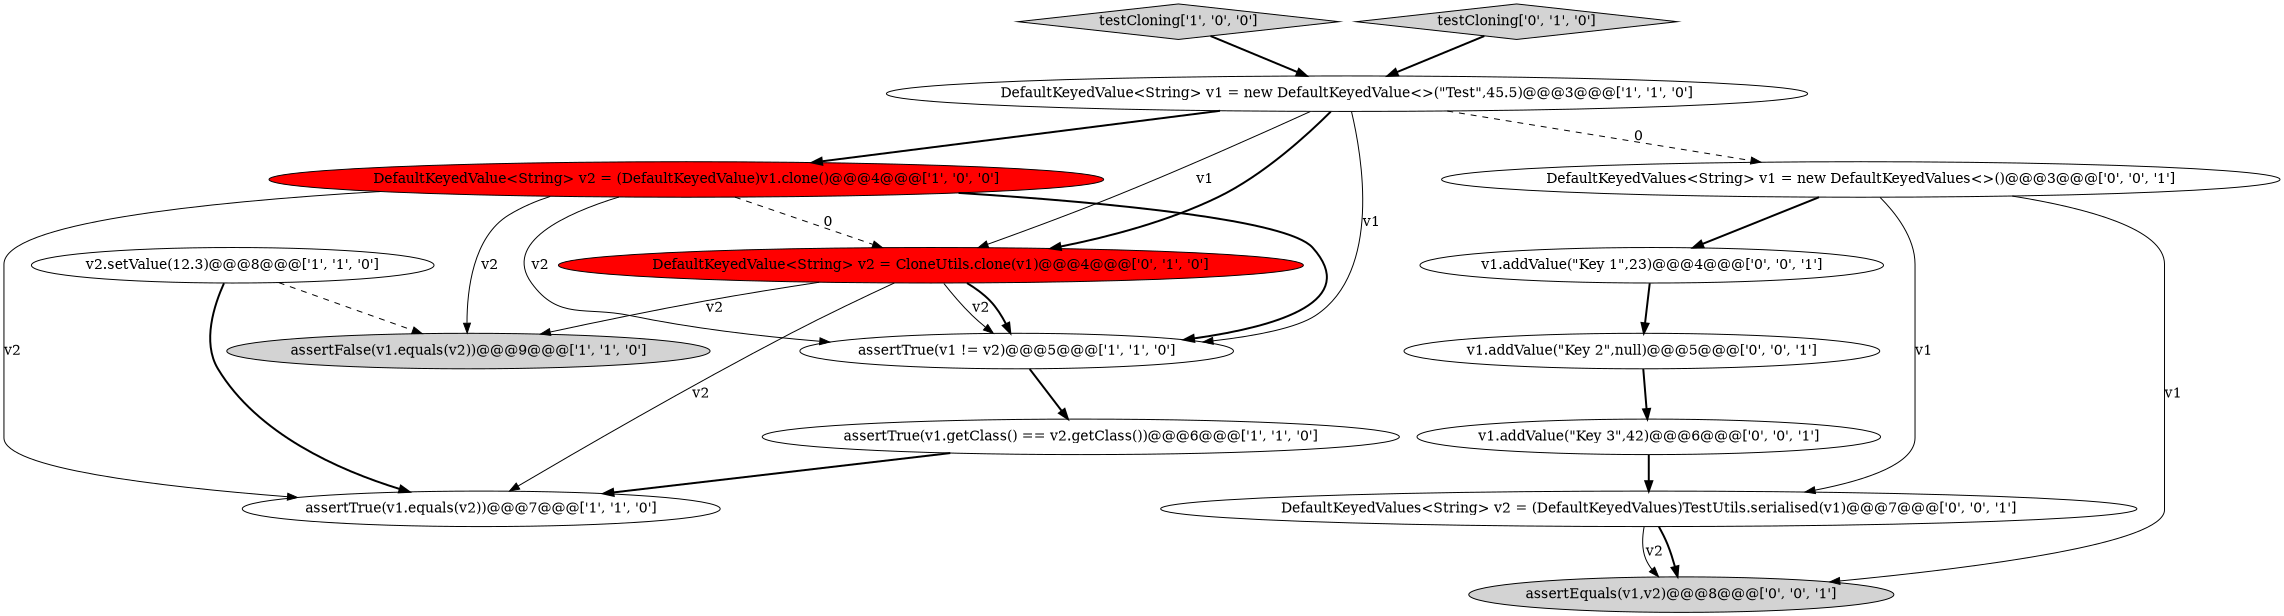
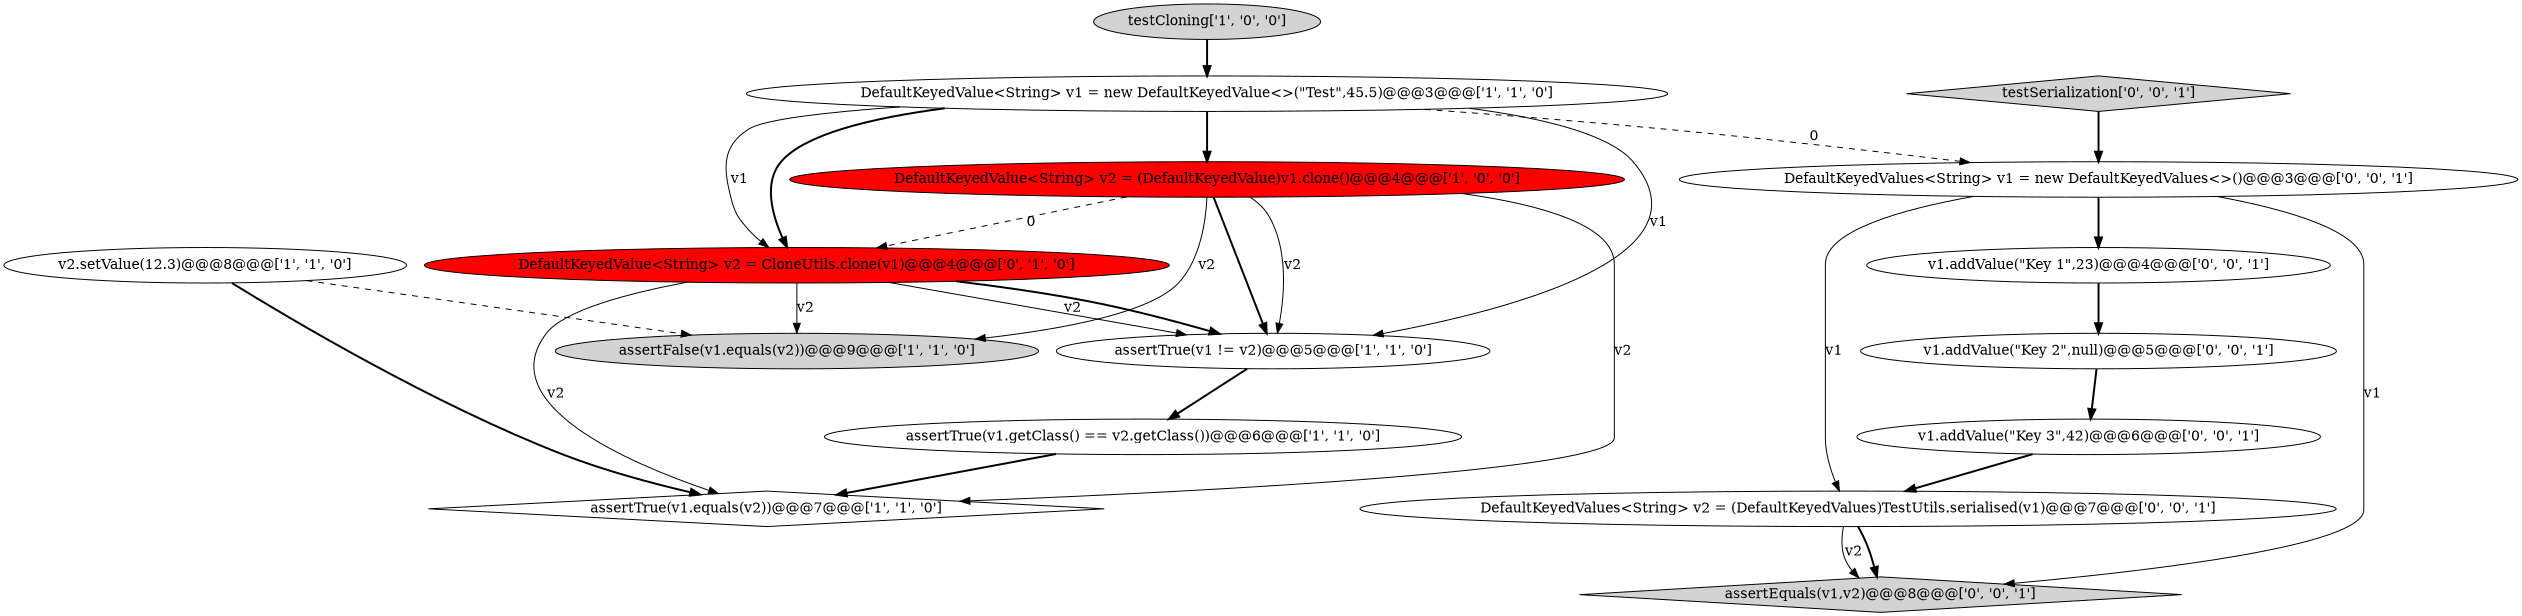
(1178, 22) -> (1207, 22)
(1517, 22) -> none
none -> (2099, 94)
(481, 509) -> (766, 509)
(1681, 595) -> (1881, 595)
